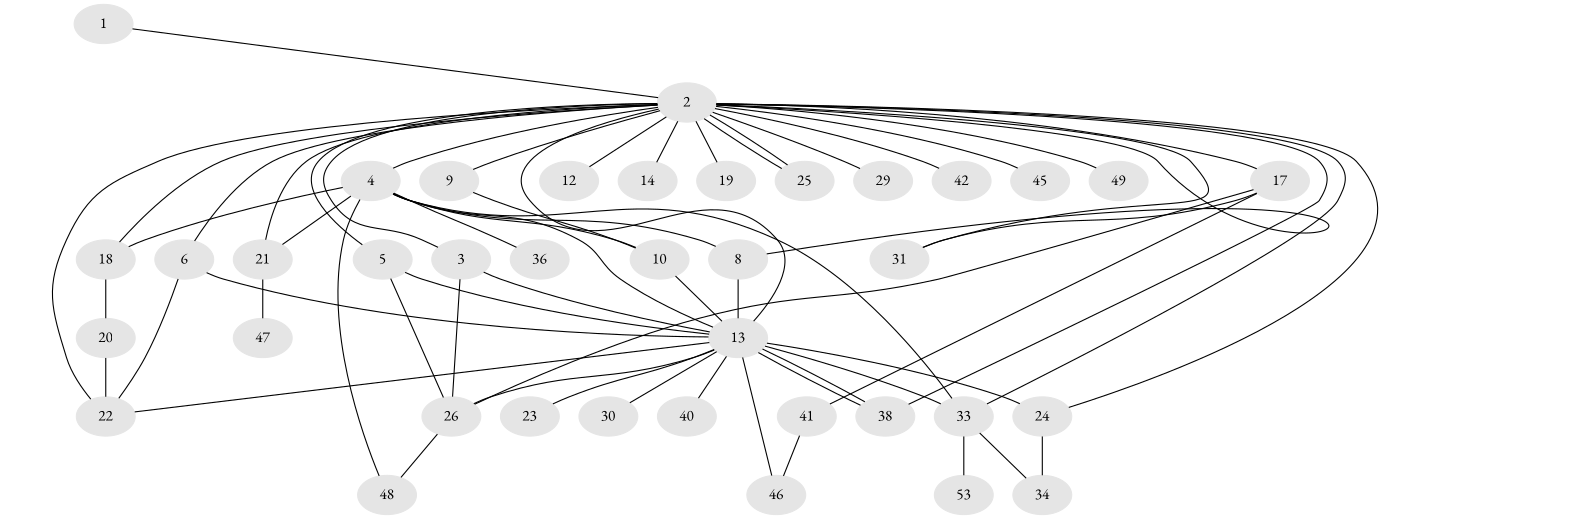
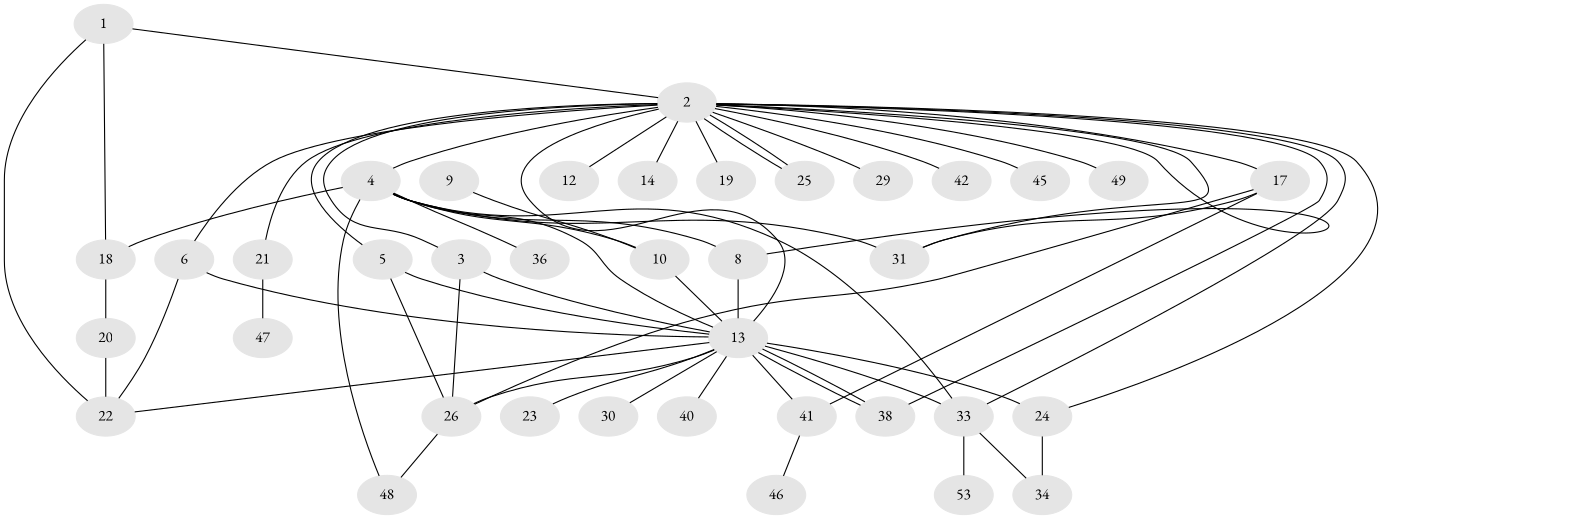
(330, 136) -> (105, 142)
(260, 137) -> (4, 221)
(533, 148) -> none
(317, 220) -> (683, 220)
(757, 416) -> (772, 377)
